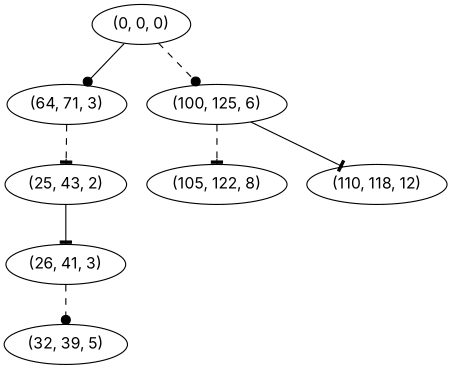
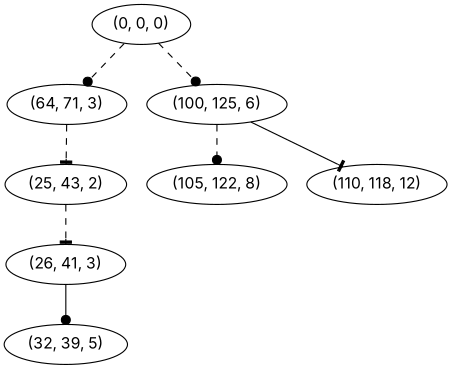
(107, 61) -> (107, 61)
(217, 142) -> (217, 140)
(66, 222) -> (66, 222)
(66, 300) -> (66, 300)
